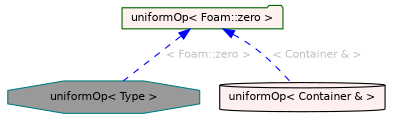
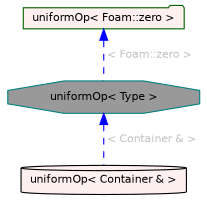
(264, 56) -> (104, 145)
